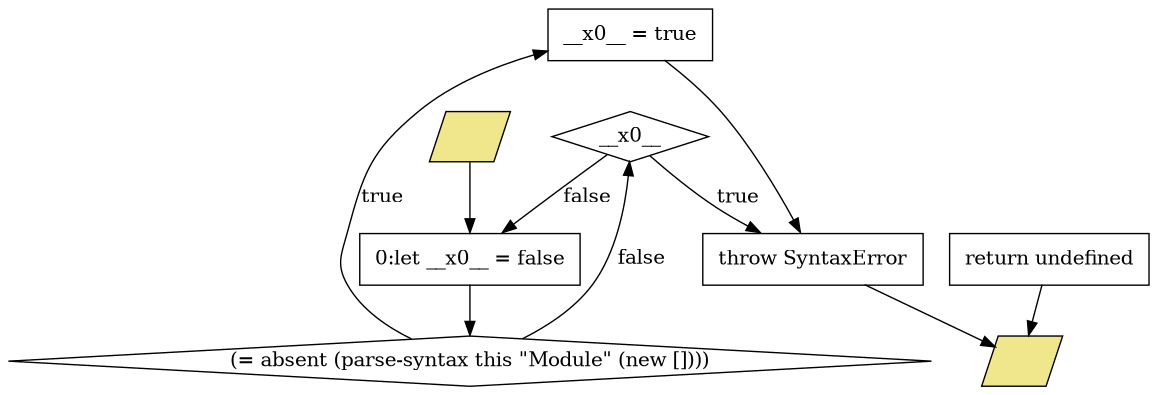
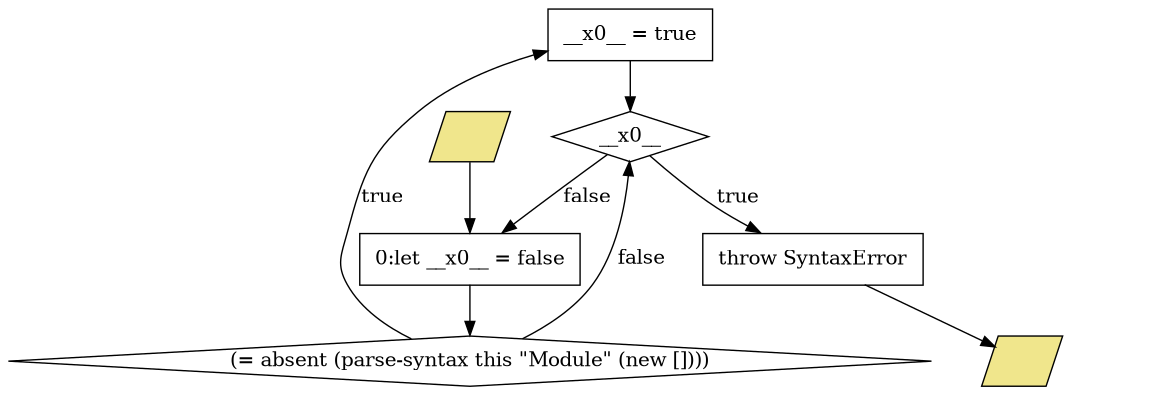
(738, 133) -> (630, 78)
(1049, 259) -> none
